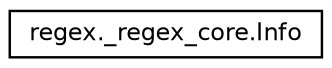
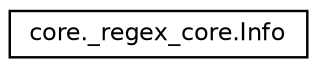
(166, 34) -> (159, 34)
